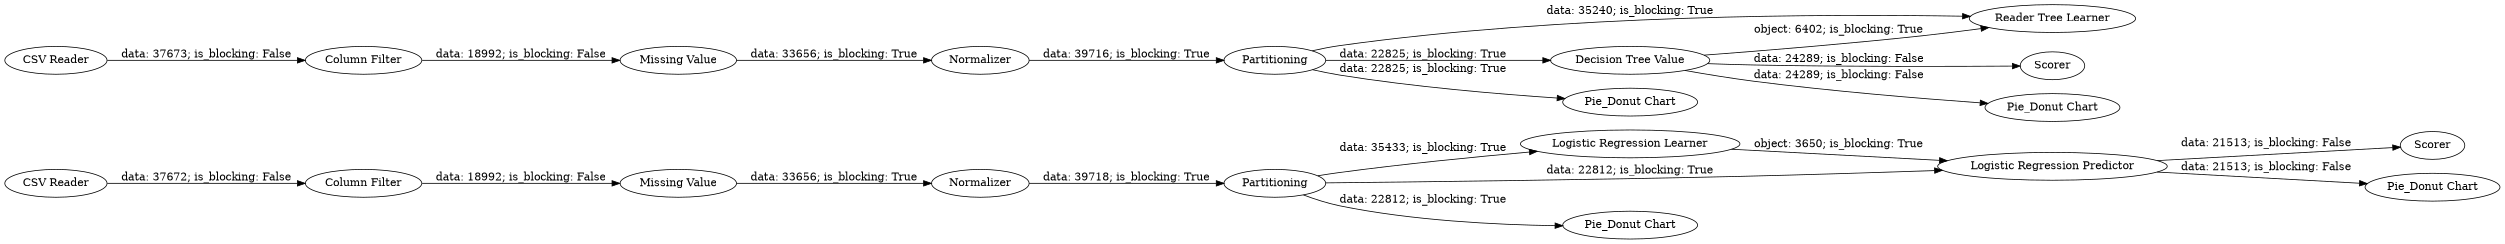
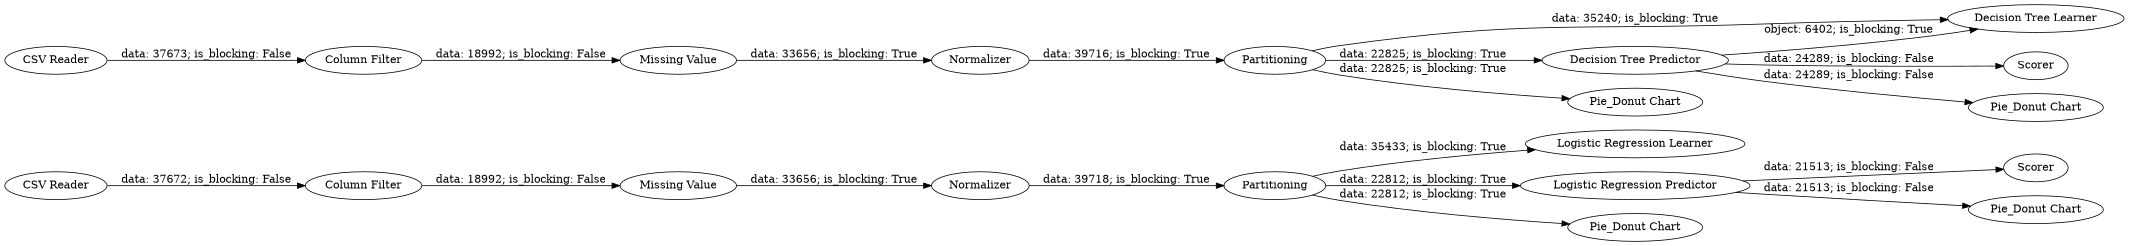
(2052, 19) -> (2036, 19)
(1630, 60) -> (1635, 60)
(1835, 155) -> none
